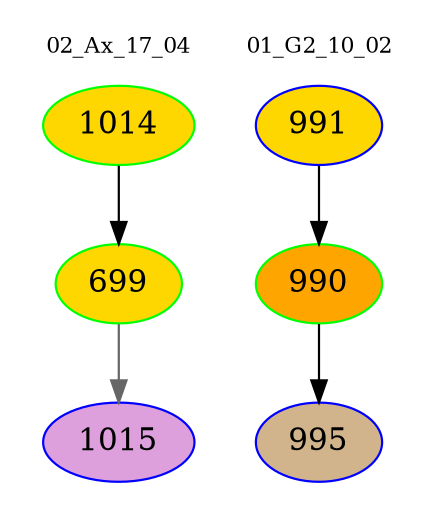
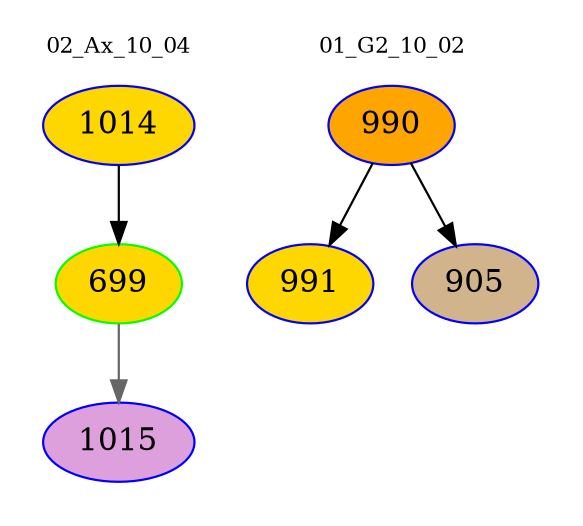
(119, 47) -> (119, 47)
(119, 125) -> (119, 125)
(319, 194) -> (356, 194)
(319, 284) -> (392, 125)
(319, 442) -> (475, 284)
